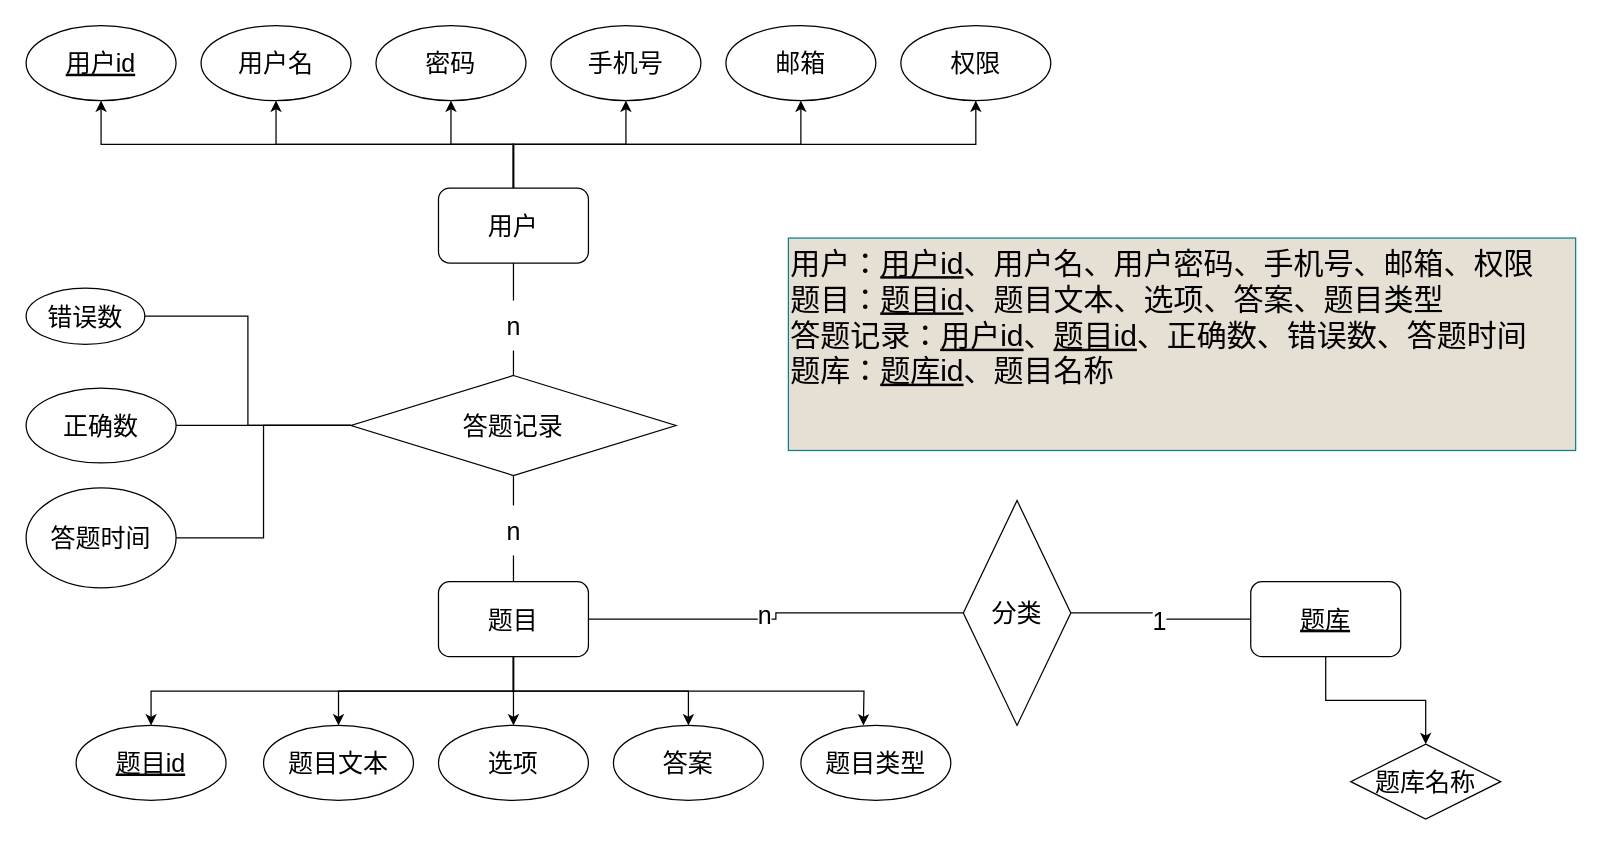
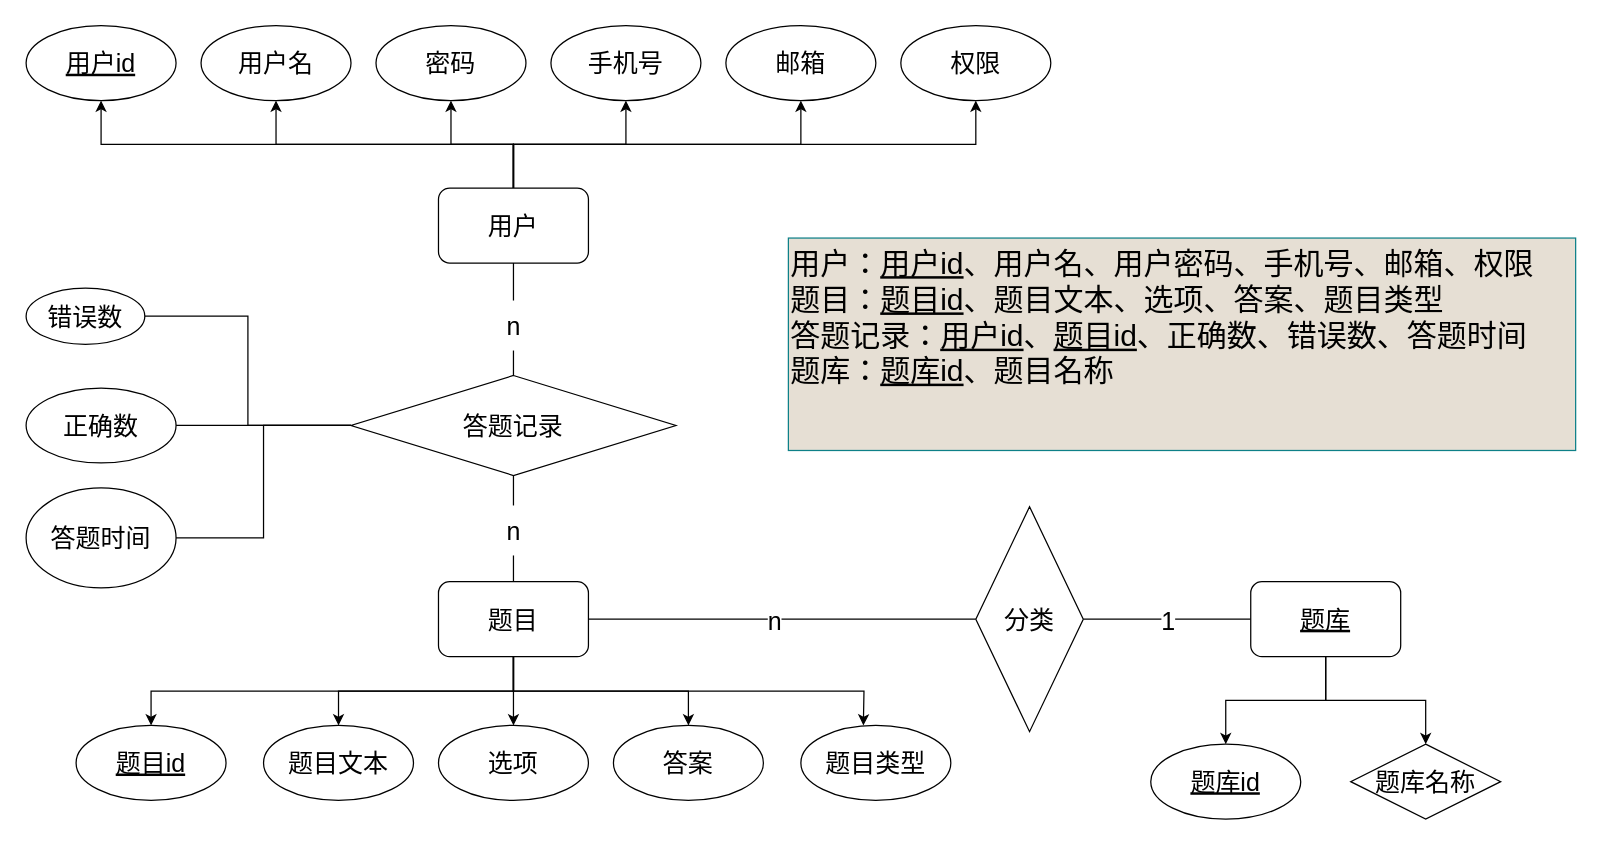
(1017, 613) -> (1029, 619)
none -> (1258, 701)
none -> (1226, 782)
